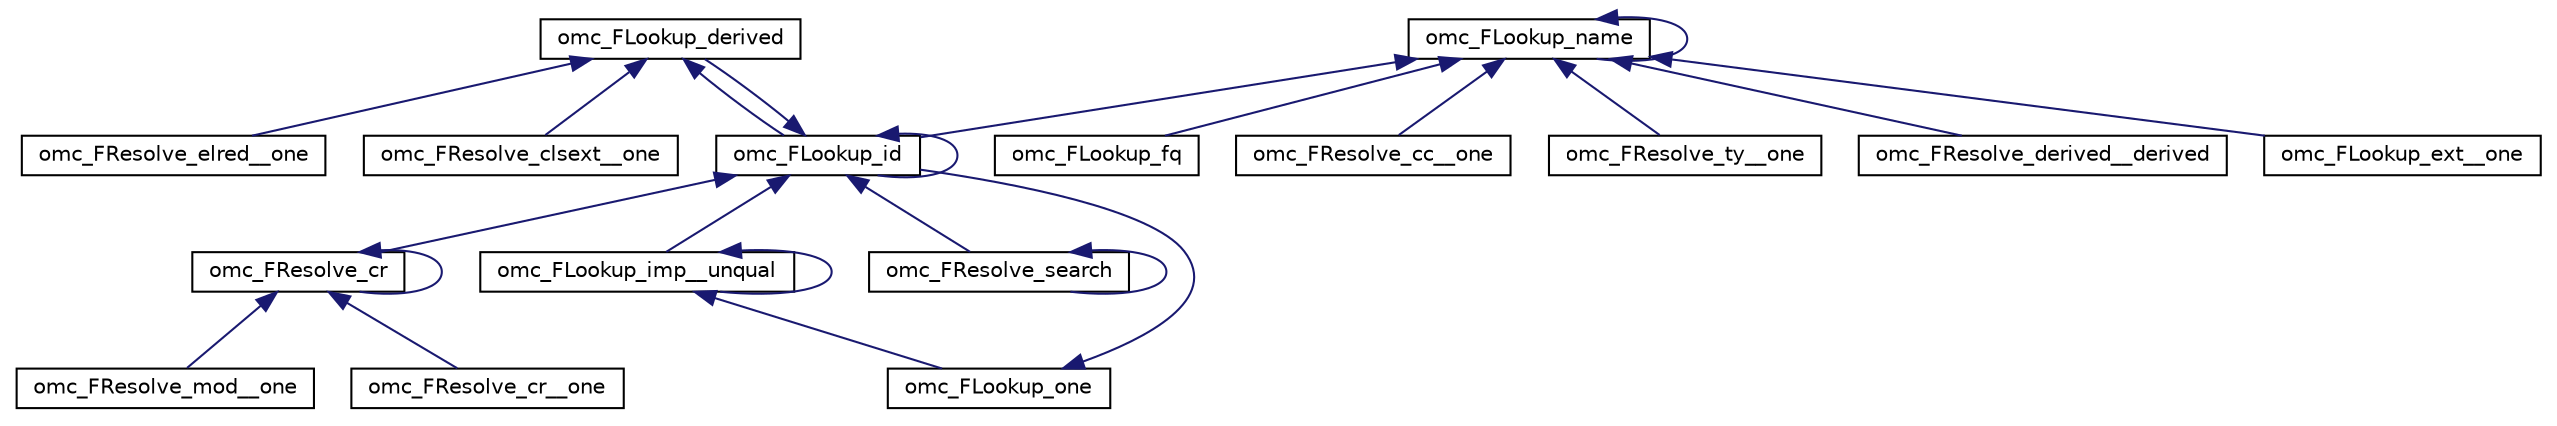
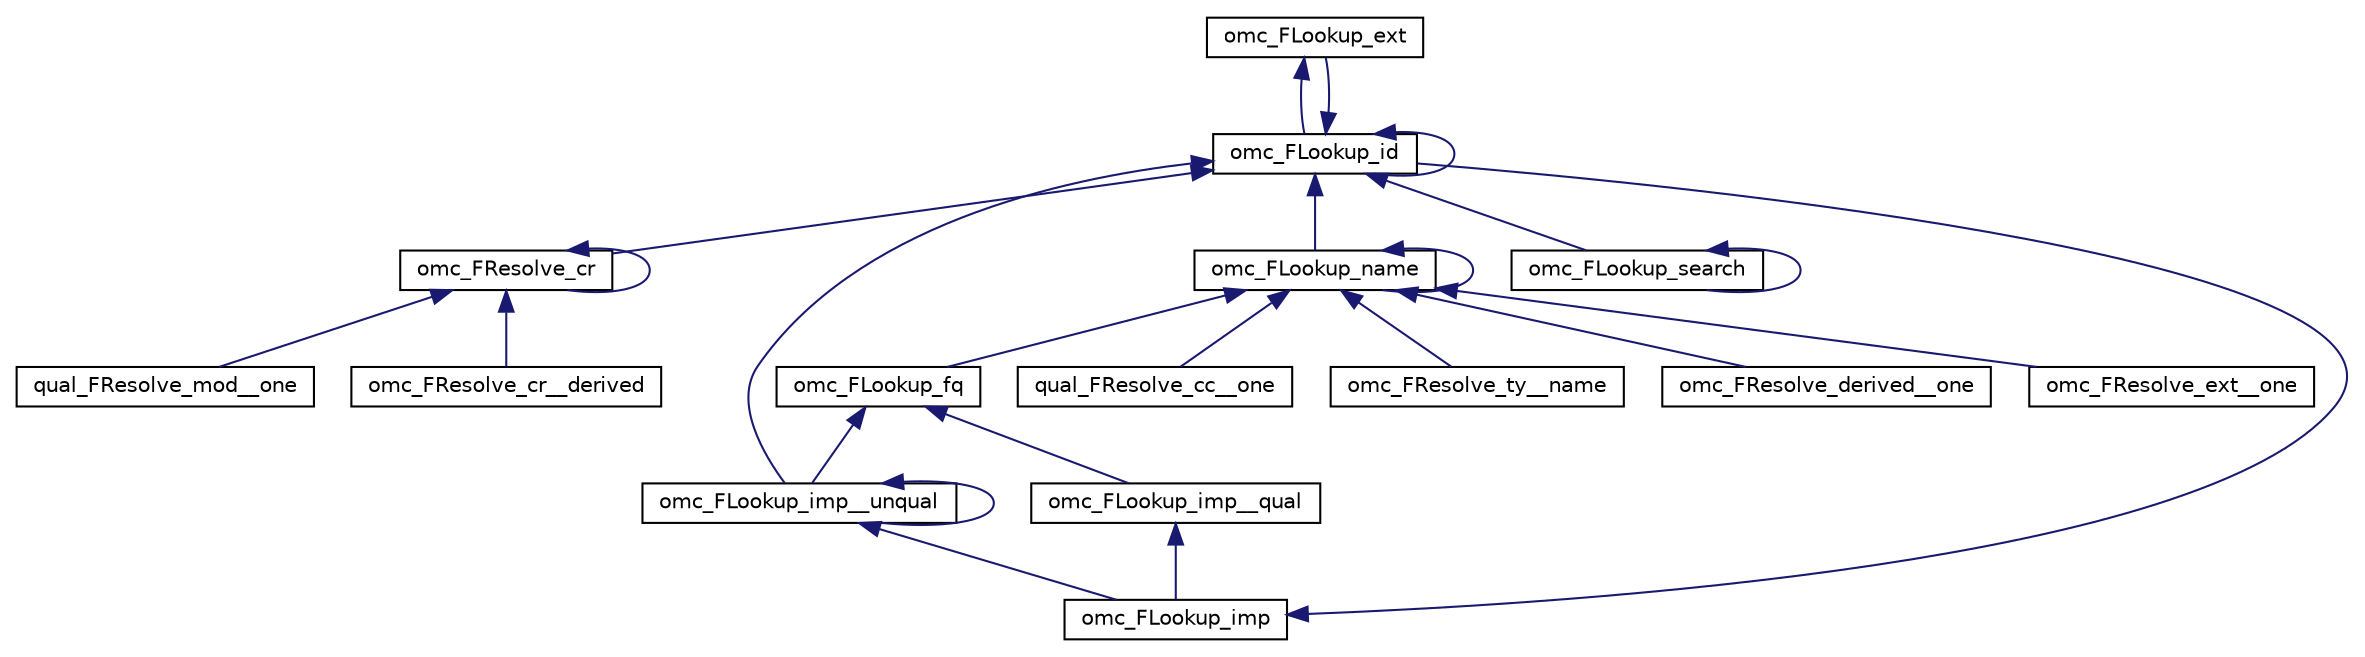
(671, 39) -> (1315, 37)
(1158, 100) -> (1315, 223)
(174, 155) -> none
(521, 155) -> none
(1373, 155) -> (1155, 387)
(1685, 155) -> (1477, 387)
(2043, 155) -> (1827, 387)
(2402, 155) -> (2172, 387)
(999, 272) -> (1637, 270)
(165, 388) -> (165, 387)
(488, 388) -> (506, 387)
(999, 388) -> (1176, 620)
none -> (833, 454)
none -> (1176, 503)
